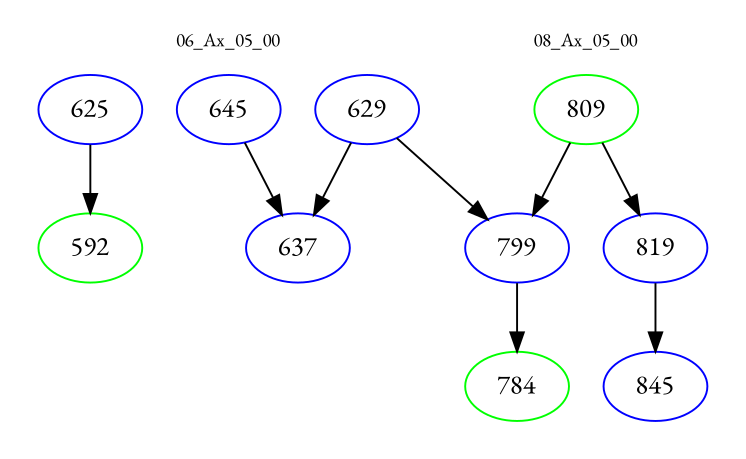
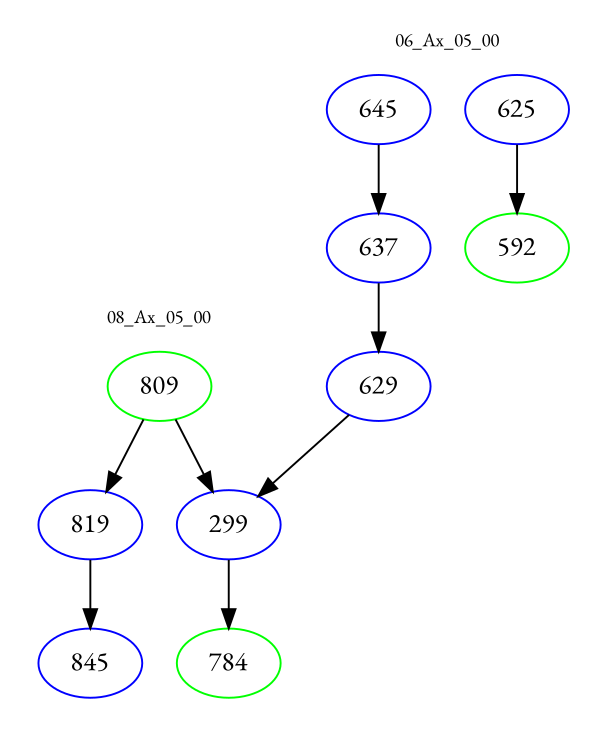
(337, 170) -> (379, 308)
(517, 248) -> (229, 525)
